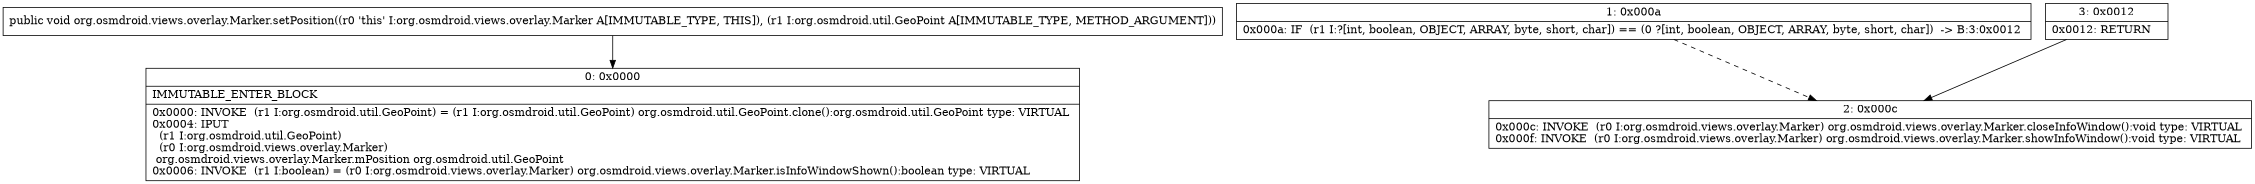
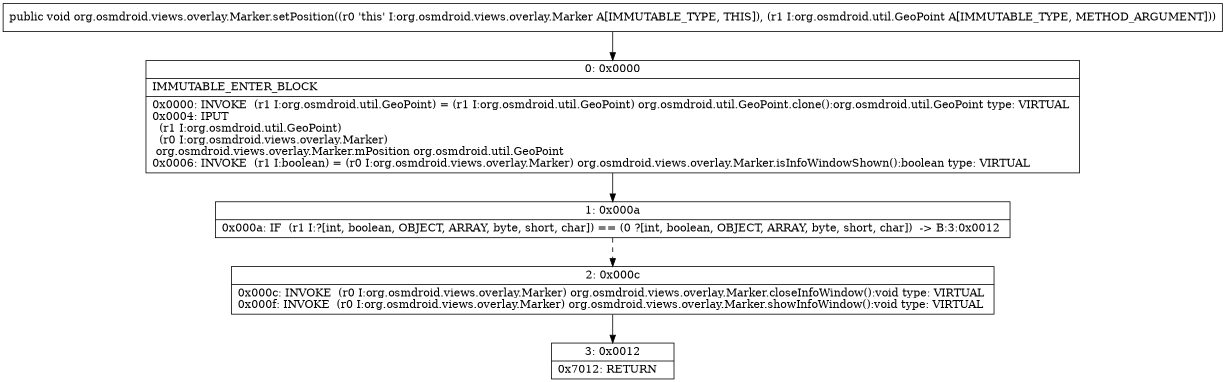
(2107, 30) -> (613, 370)
(1999, 68) -> (613, 325)
none -> (613, 183)
